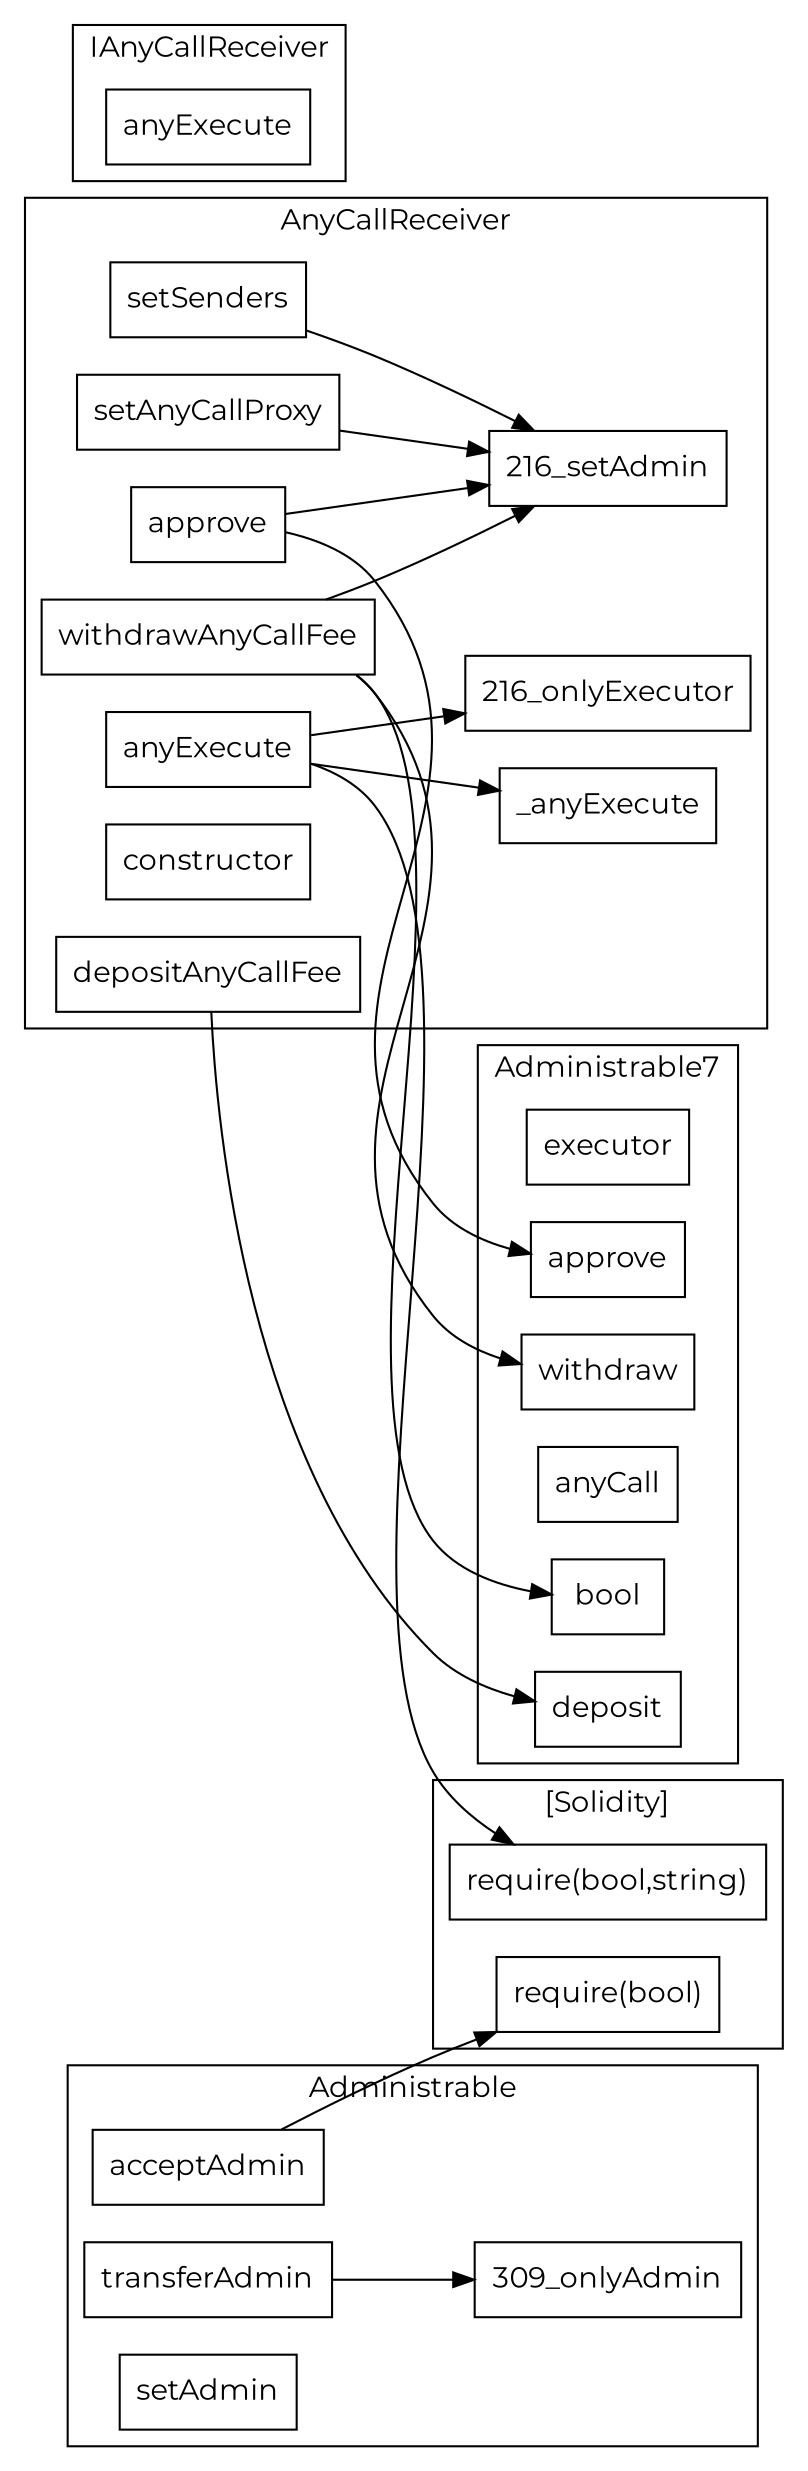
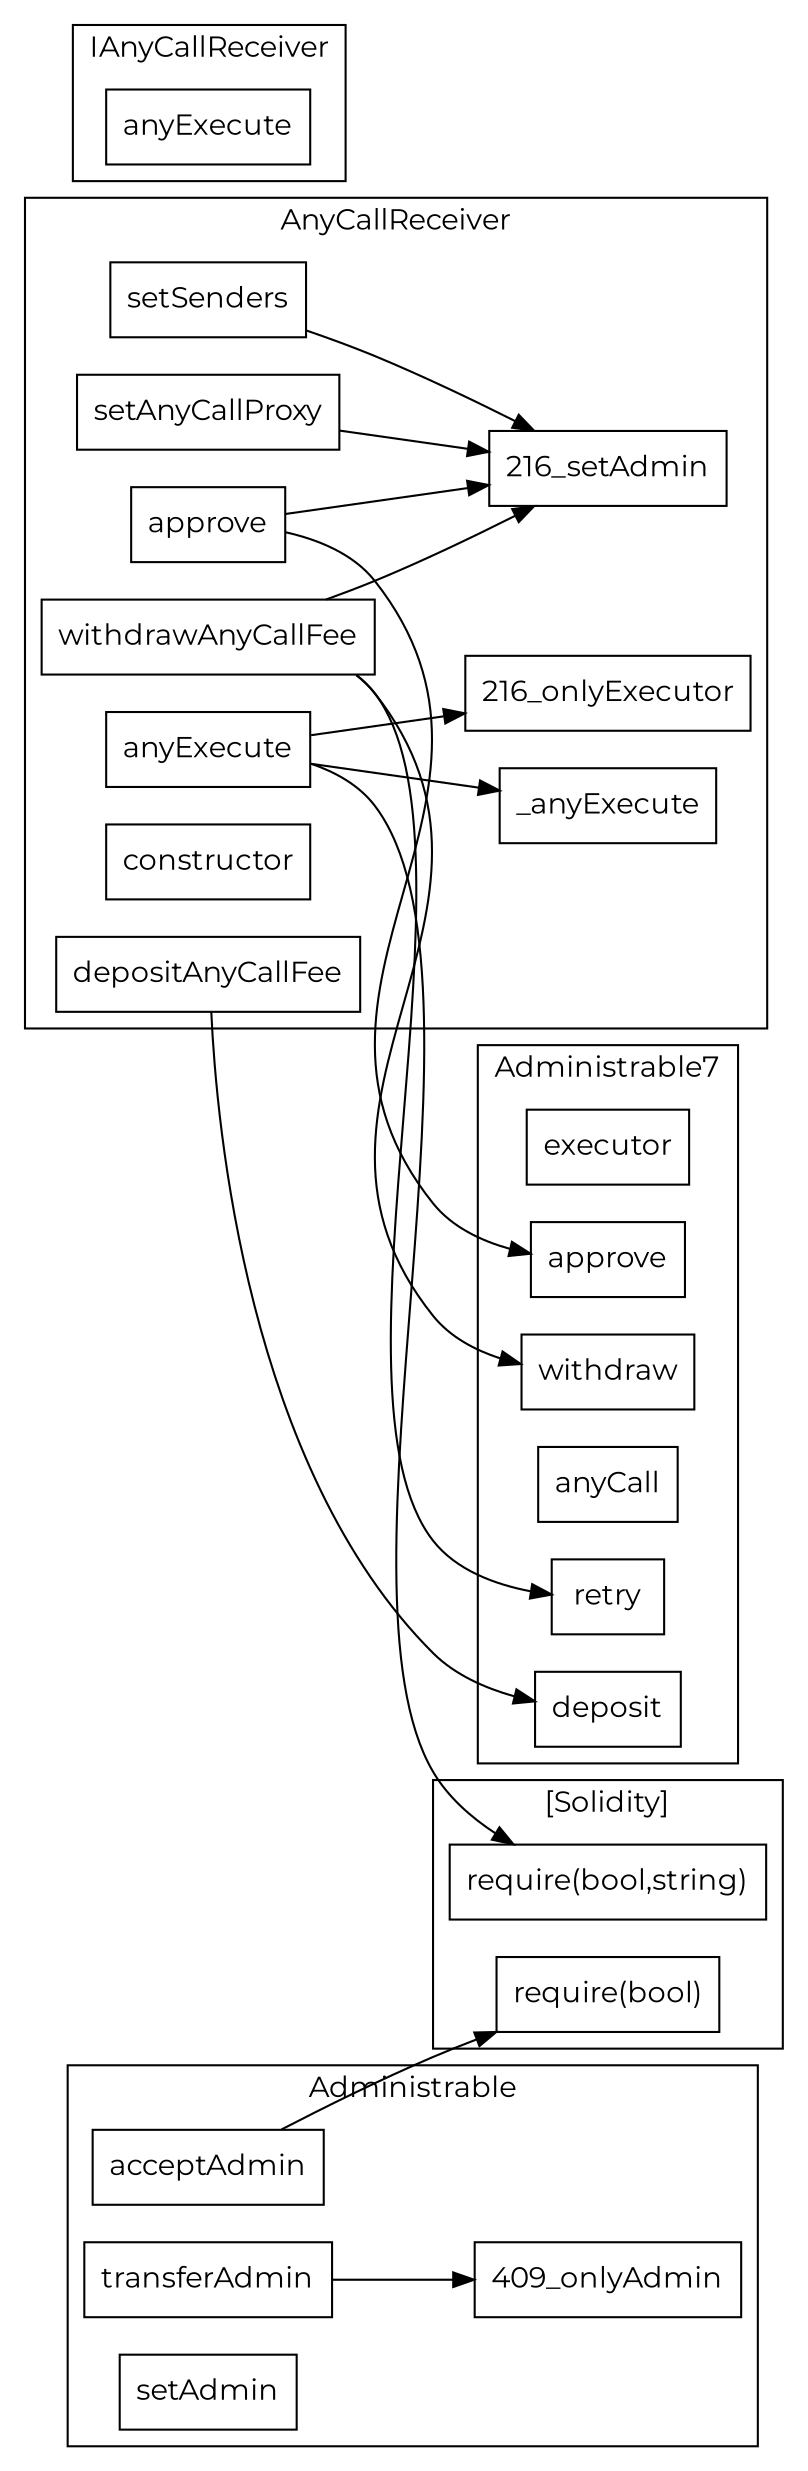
(608, 1597) -> (608, 1597)
(608, 2280) -> (608, 2280)
